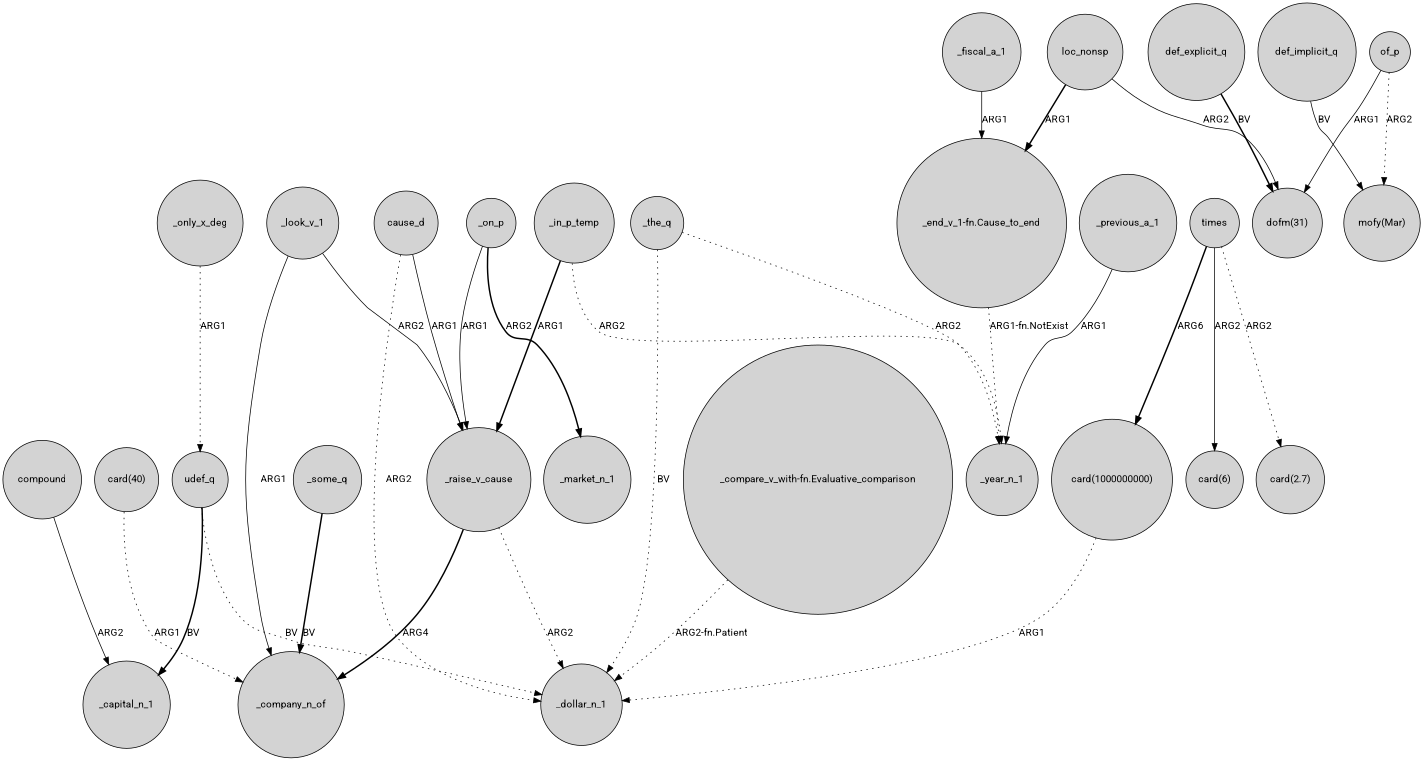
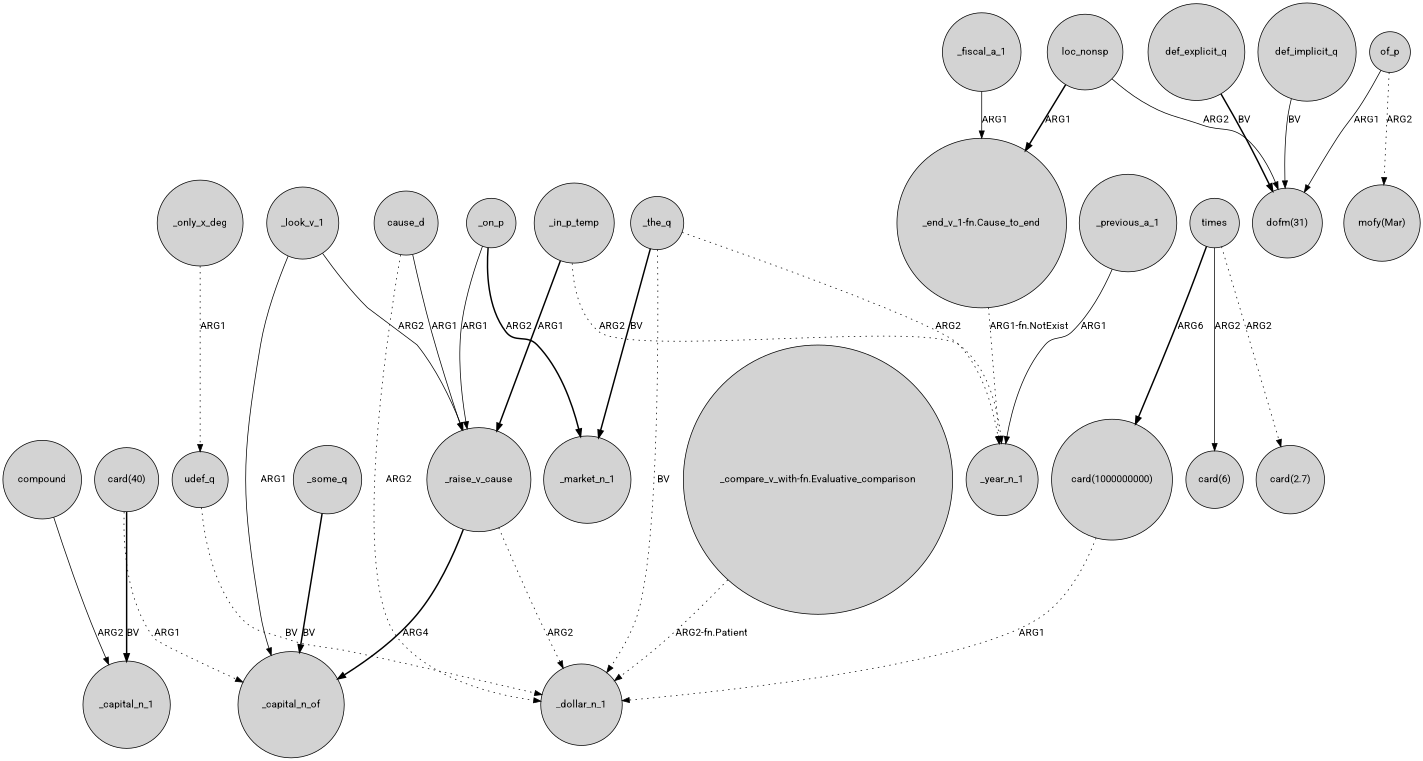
(1330, 139) -> (1286, 140)
none -> (624, 344)
(197, 592) -> (127, 590)
(291, 705) -> (291, 705)
